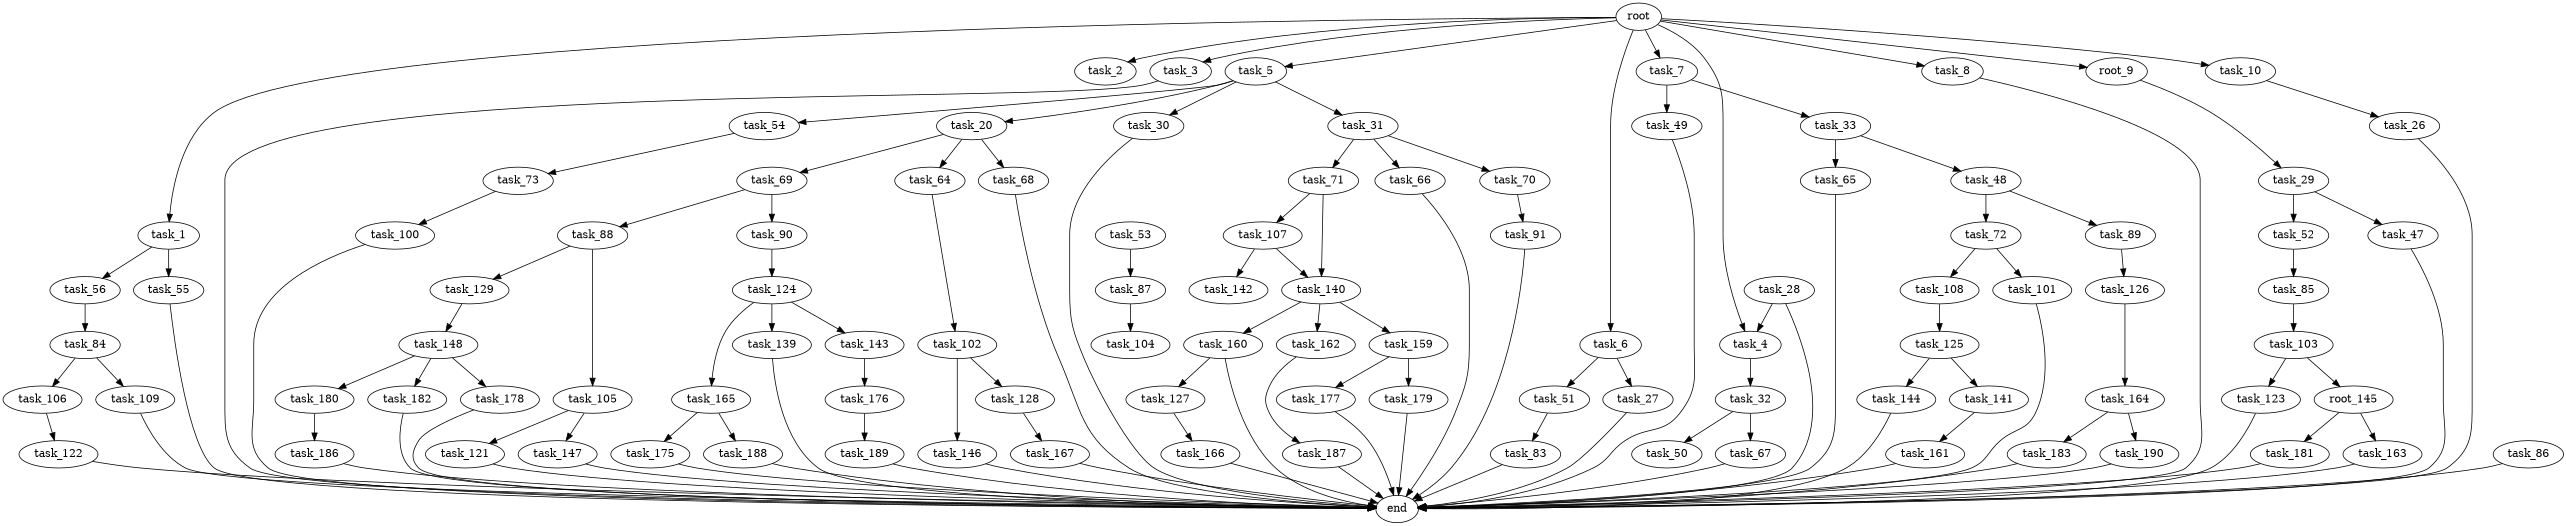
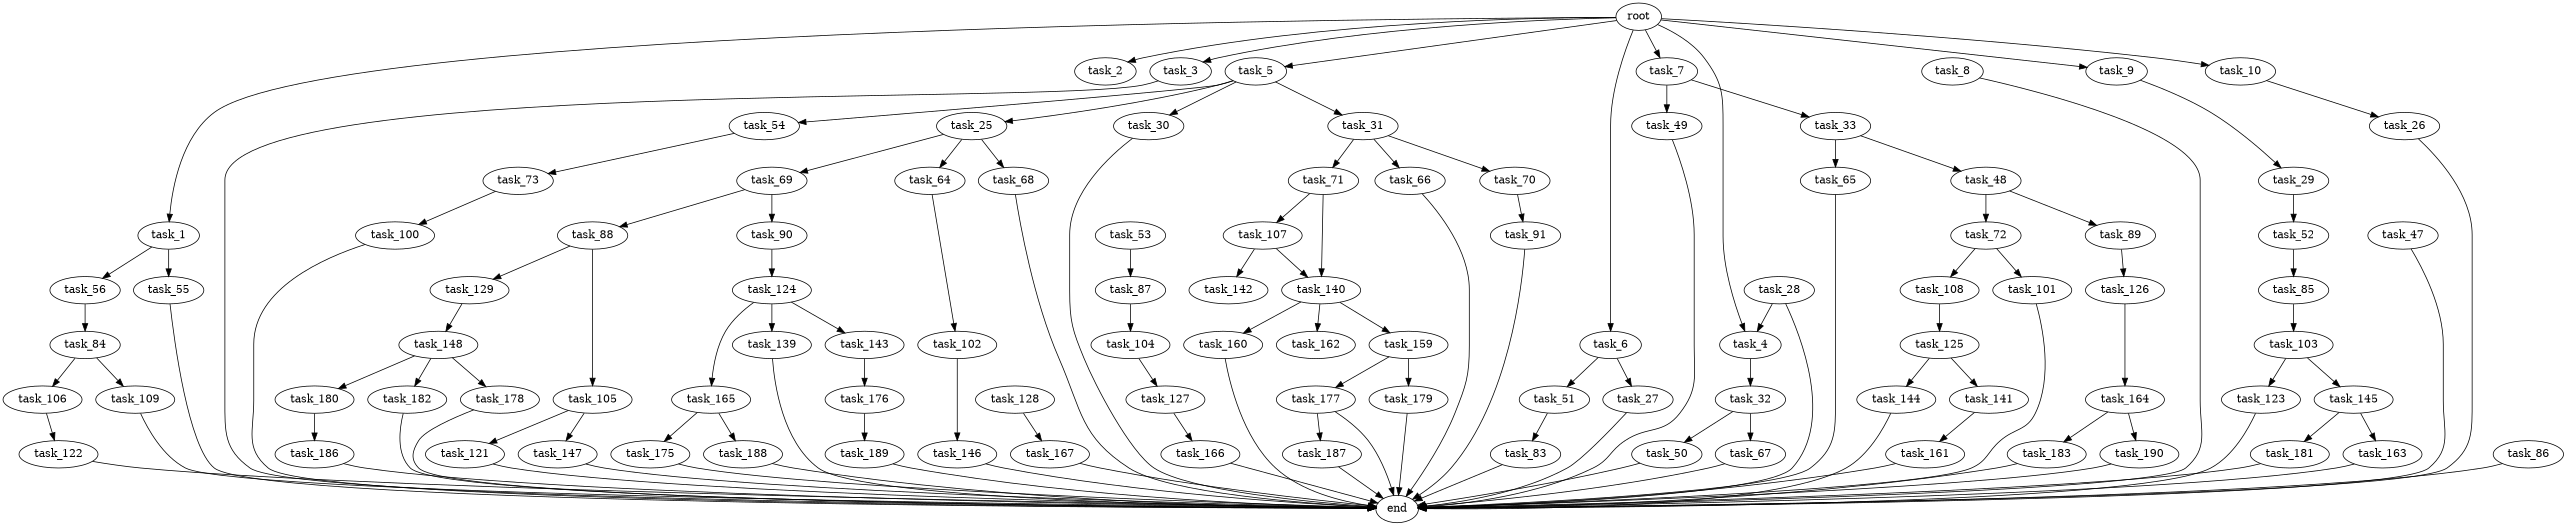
(1789, 43) -> none
(2117, 71) -> (2117, 71)
(972, 126) -> (972, 126)
(2345, 206) -> none
(983, 370) -> none
(1197, 370) -> (1146, 369)
(1266, 397) -> (1318, 423)
(2354, 400) -> (2354, 400)
none -> (1533, 486)
